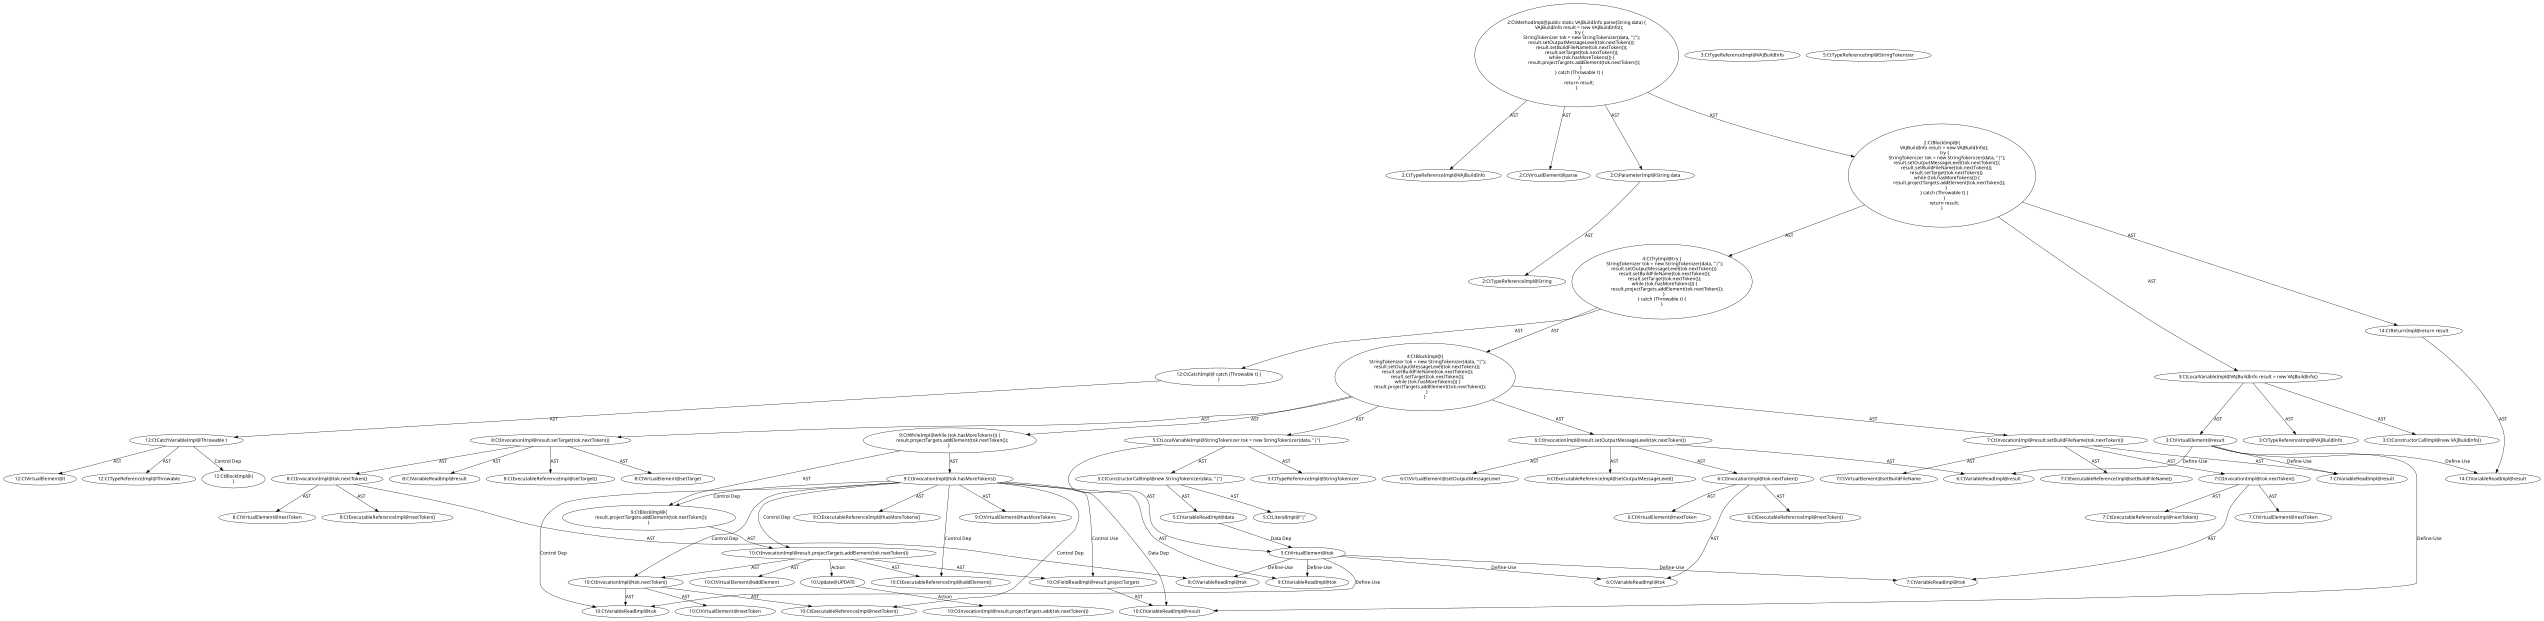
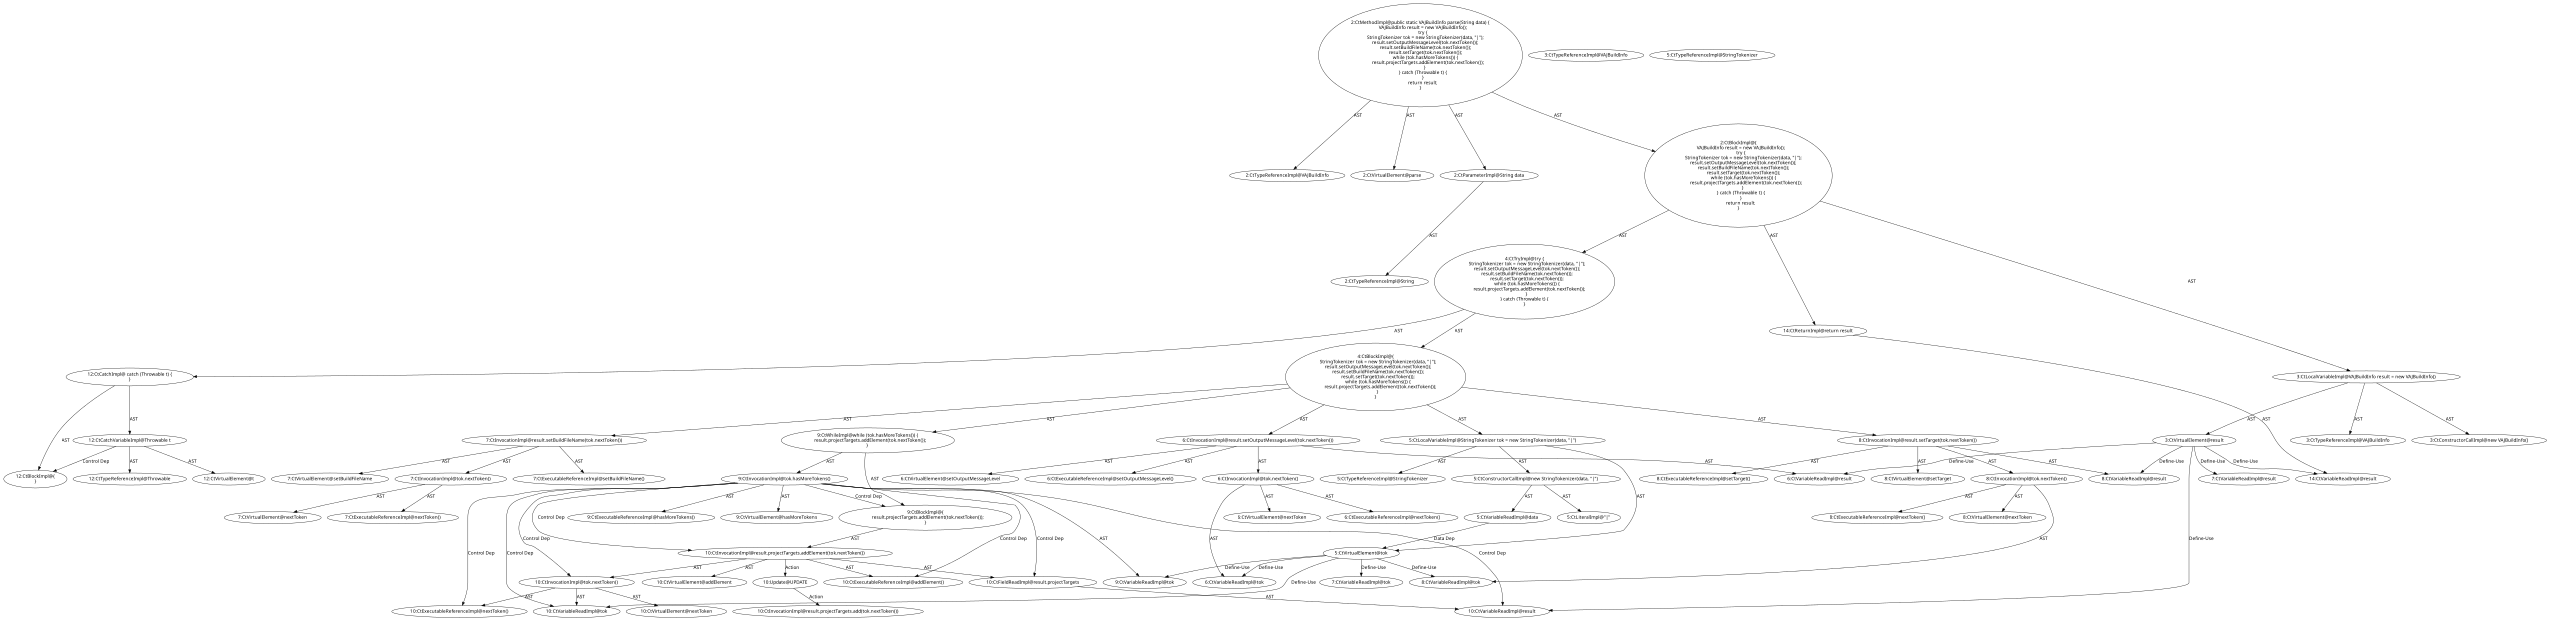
none -> (69, 419)
none -> (2162, 457)
(2214, 459) -> none
(1105, 539) -> (1050, 539)
(1159, 553) -> (1492, 553)
(2127, 560) -> none
